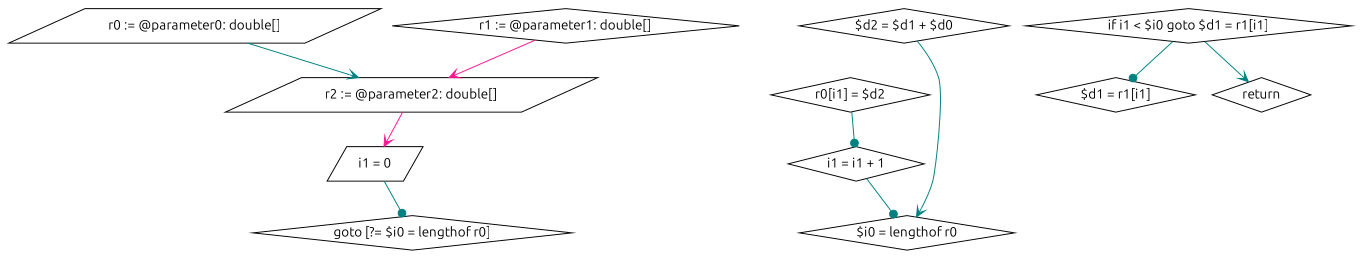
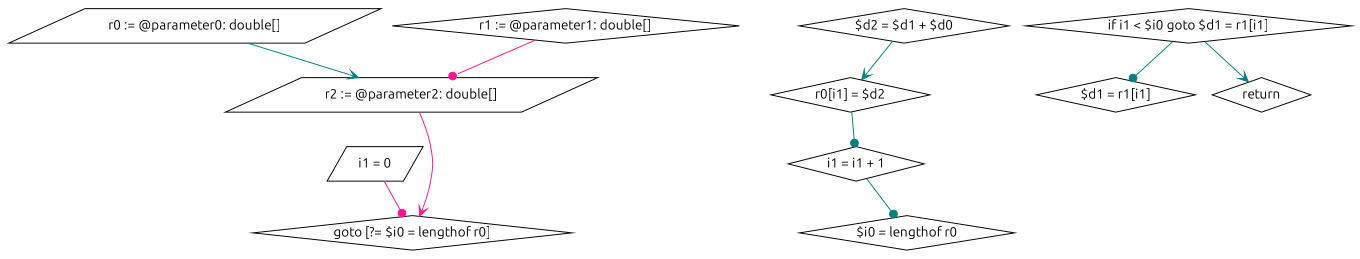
(496, 57) -> (496, 57)
(940, 123) -> (880, 57)
(396, 125) -> (432, 159)
(392, 196) -> (392, 196)
